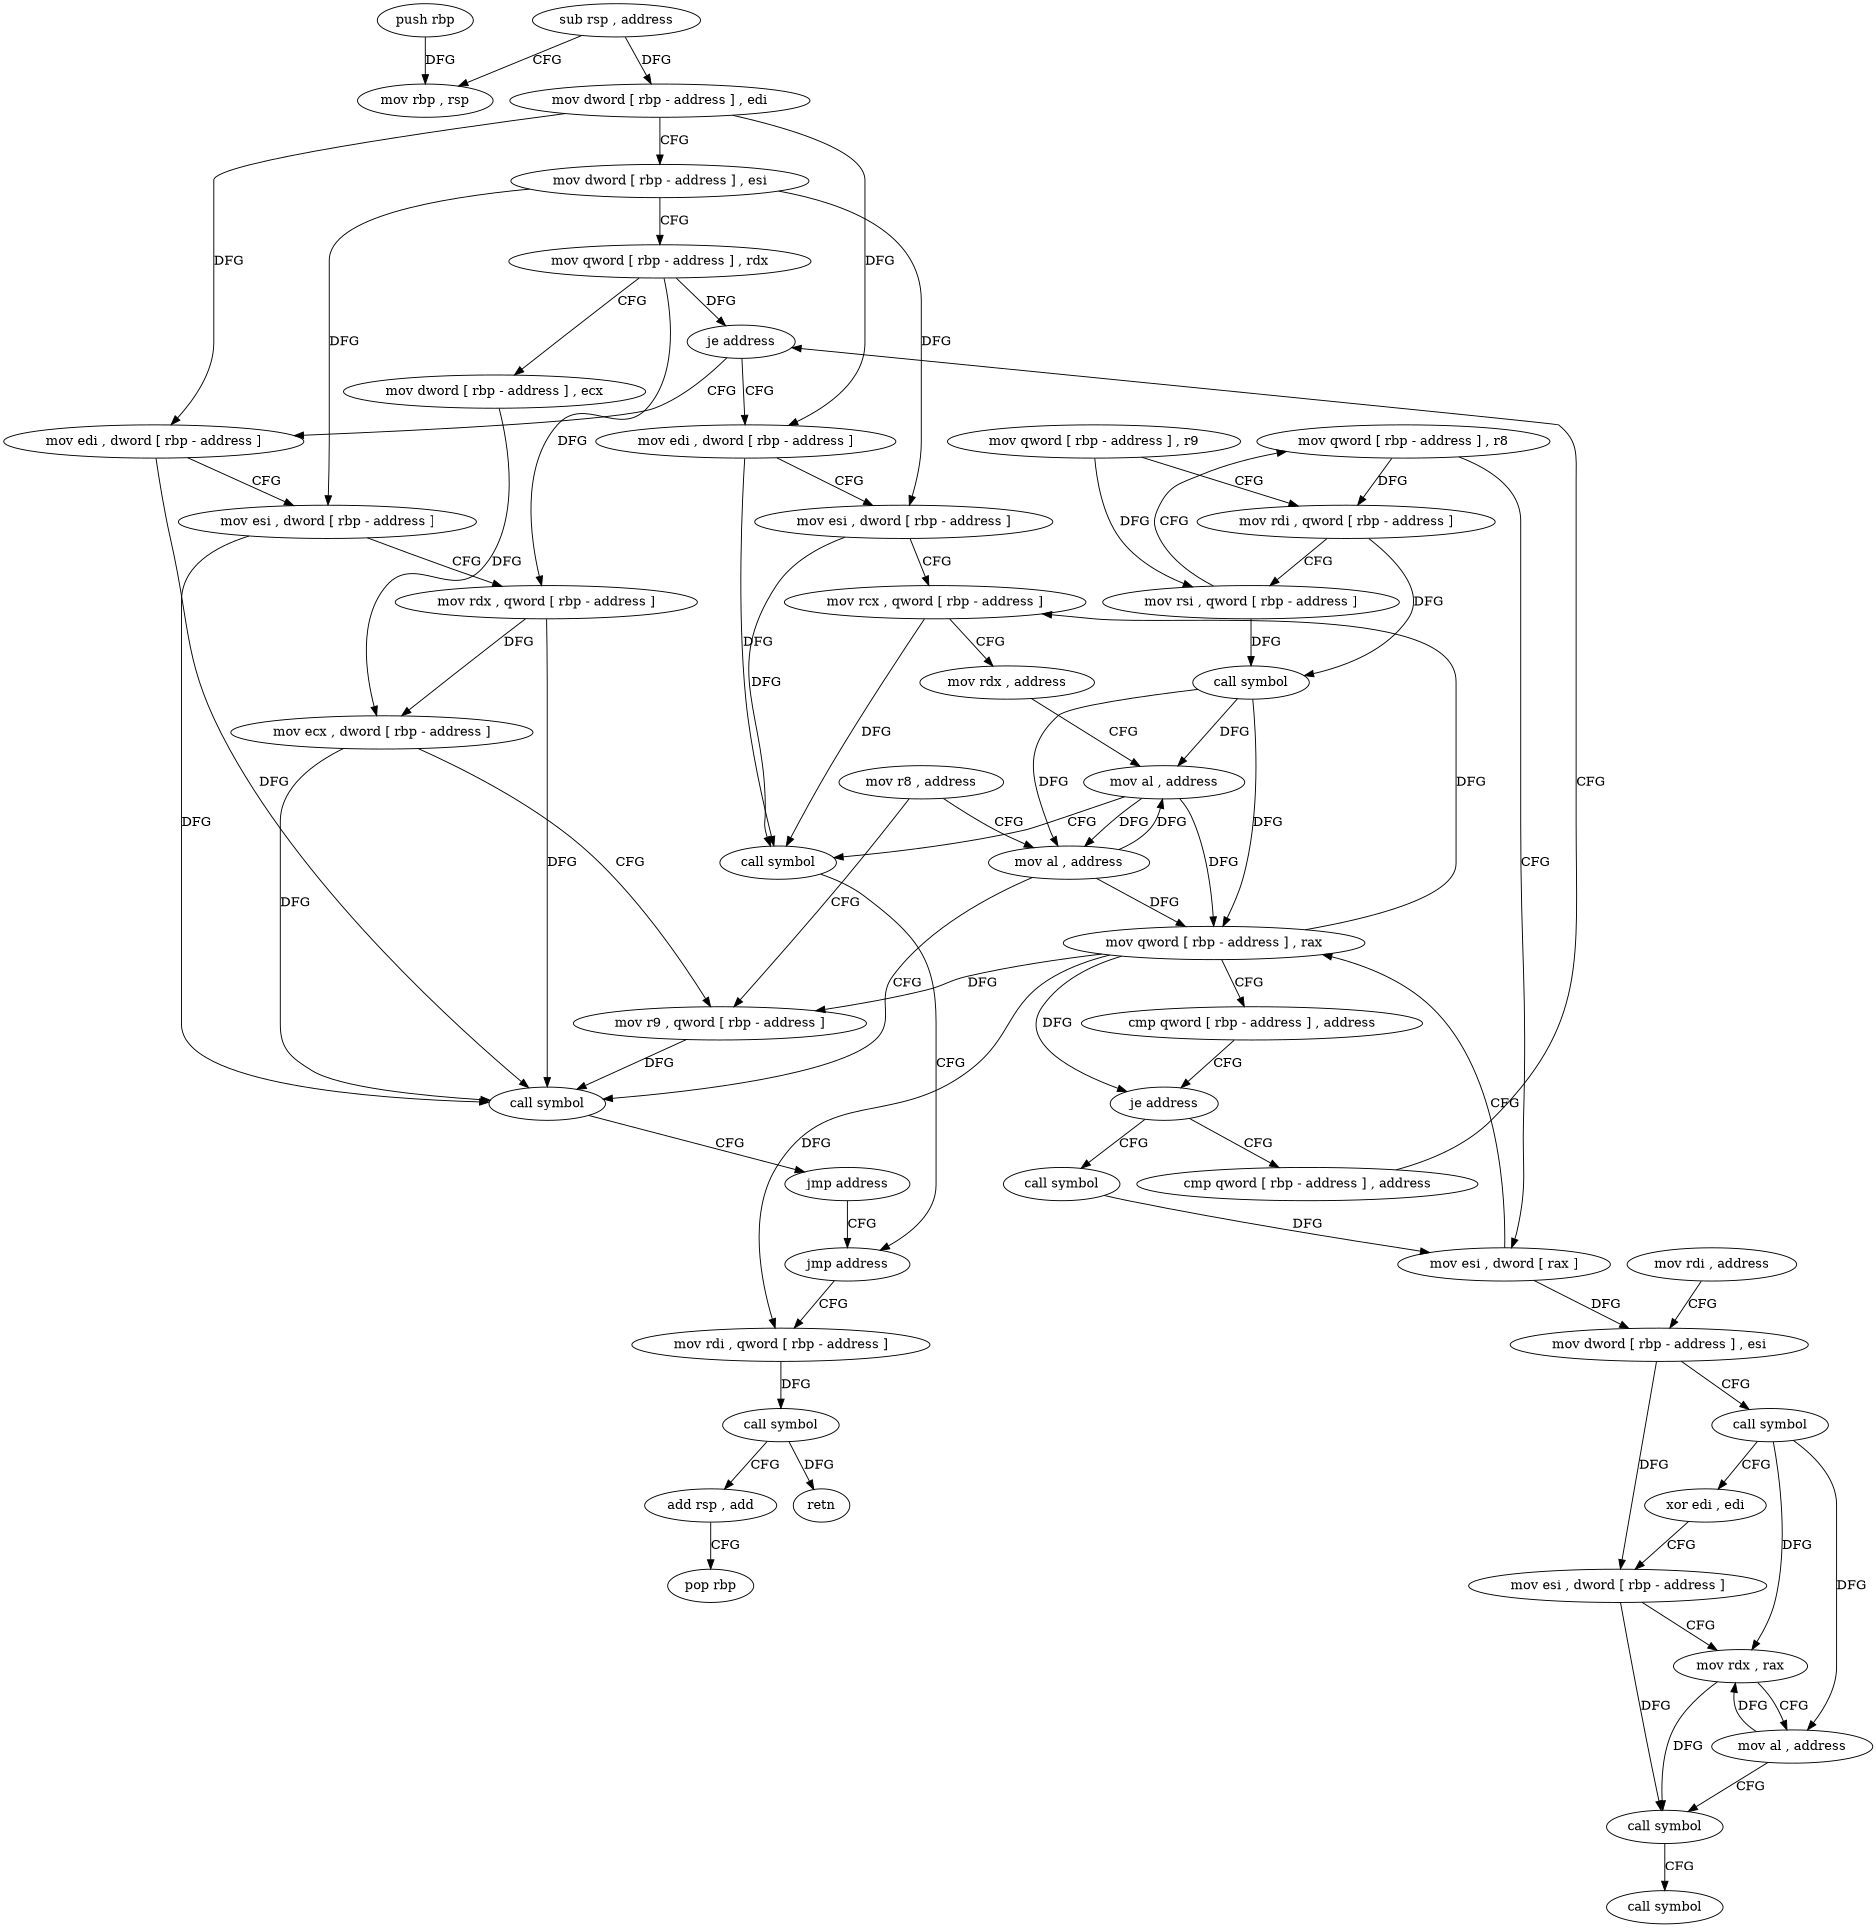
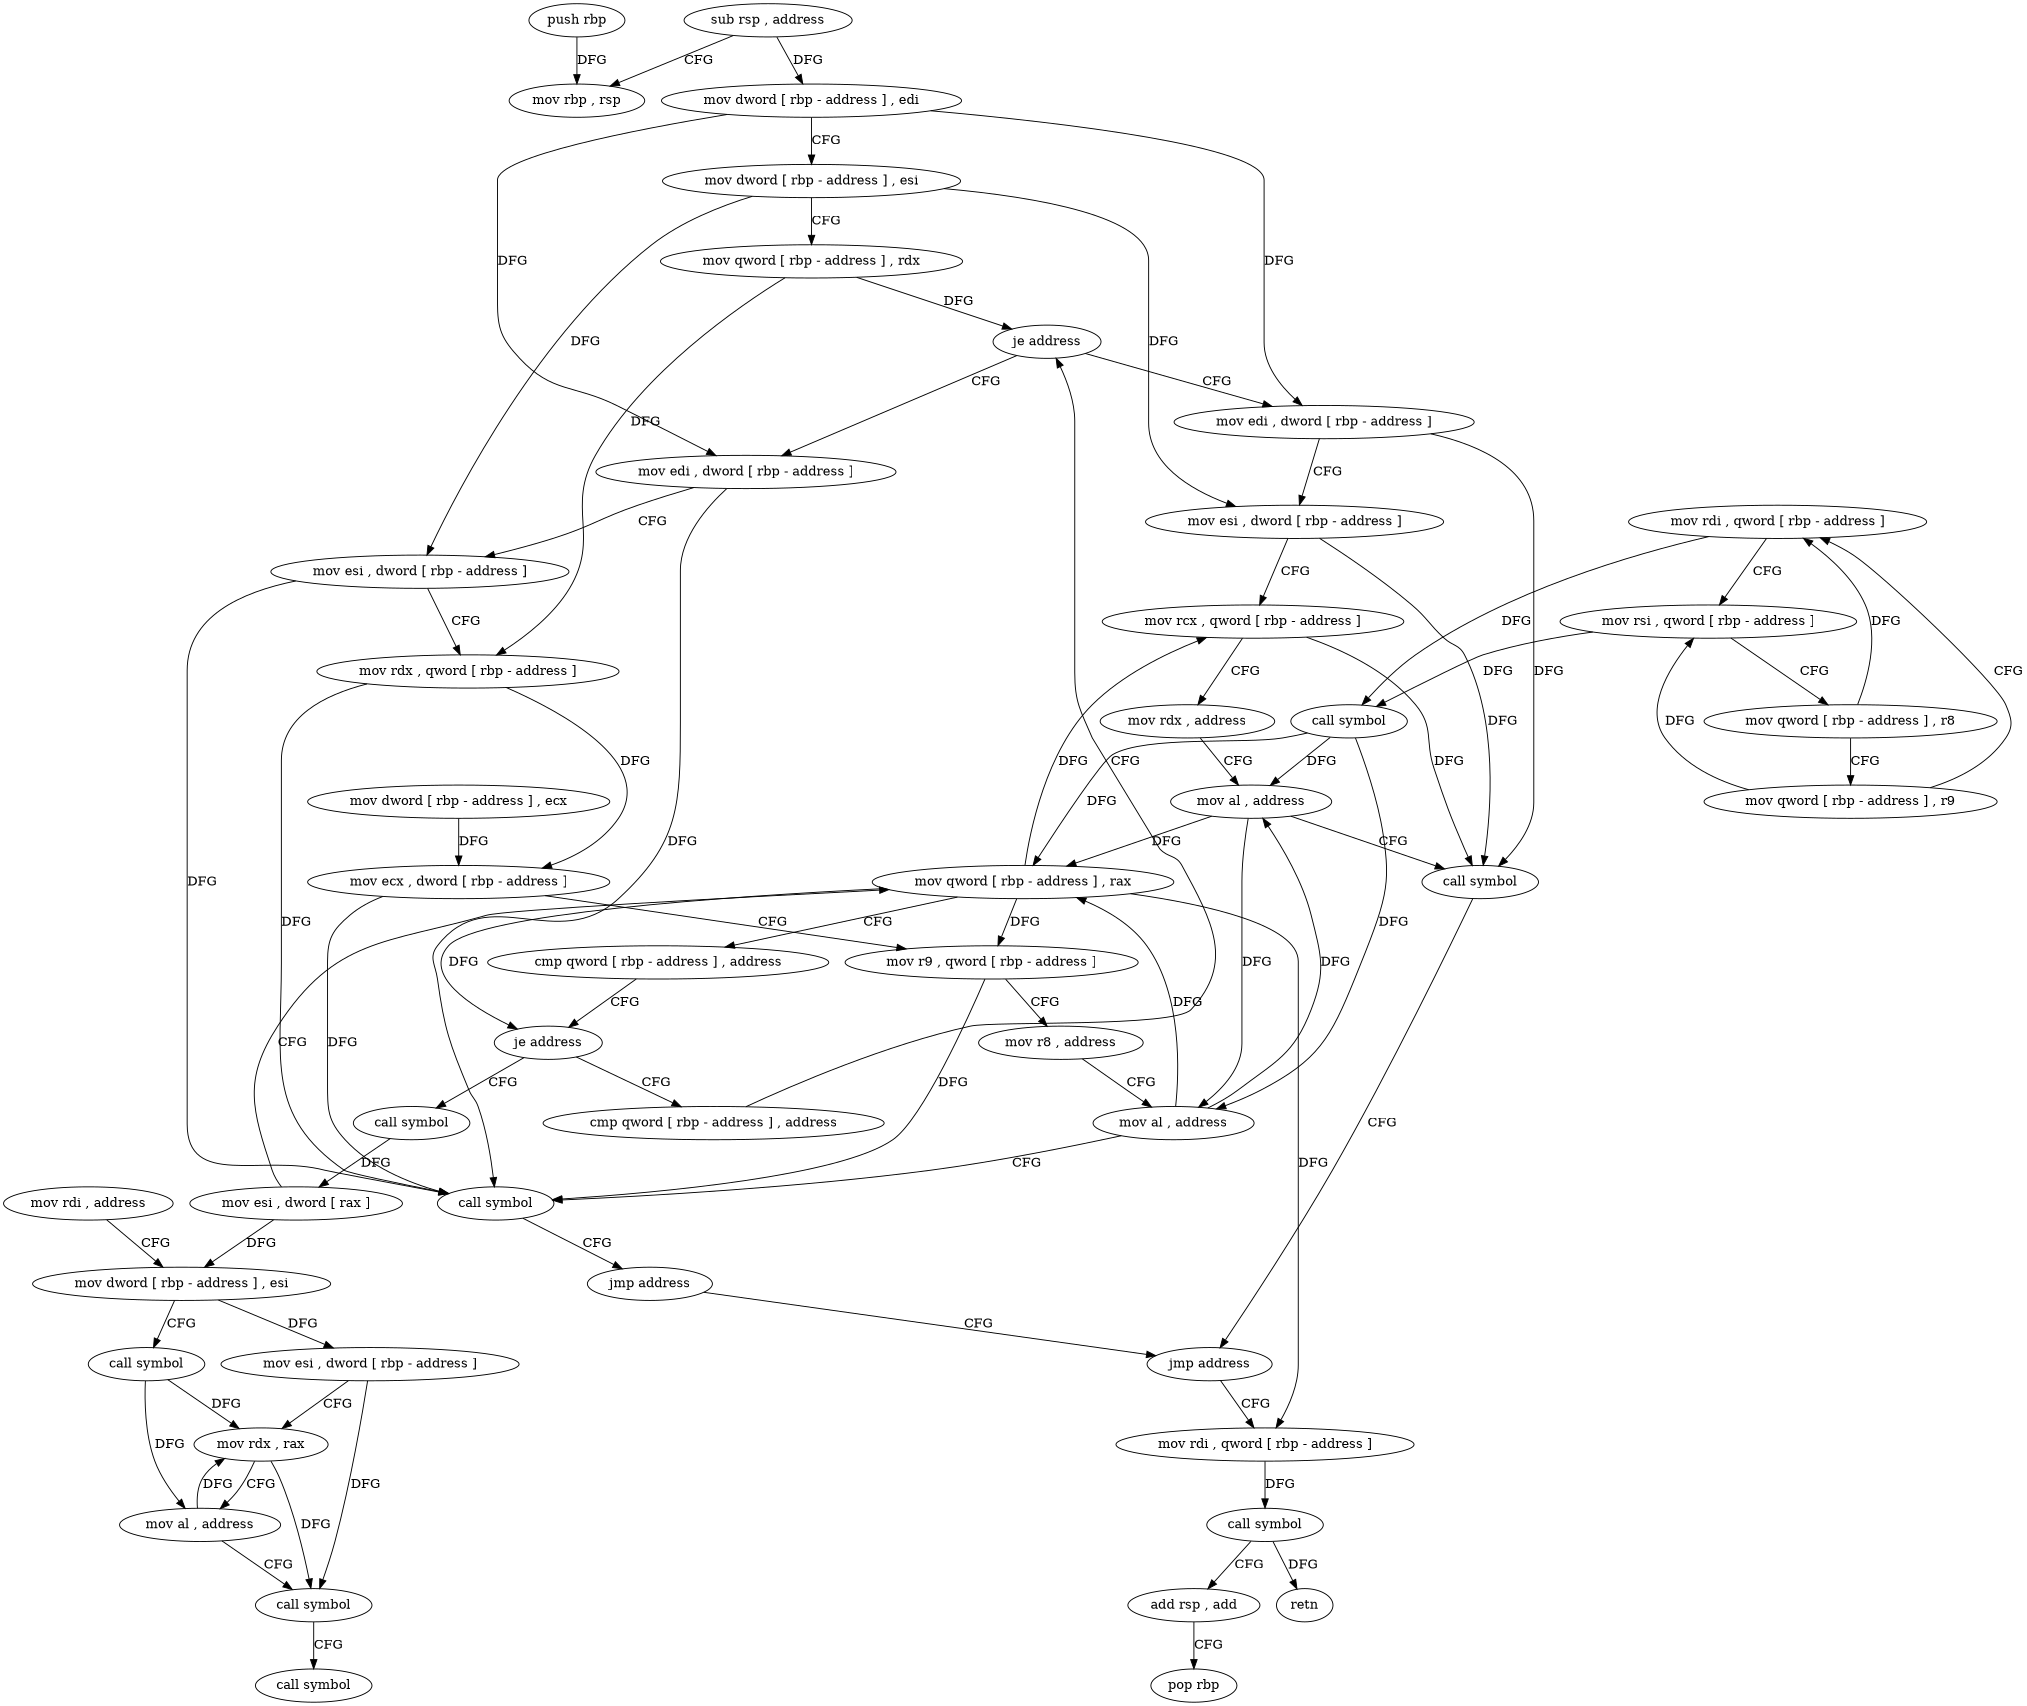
(580, 323) -> none
(1521, 833) -> (1851, 757)
(826, 901) -> (1023, 999)
(1705, 1505) -> none
